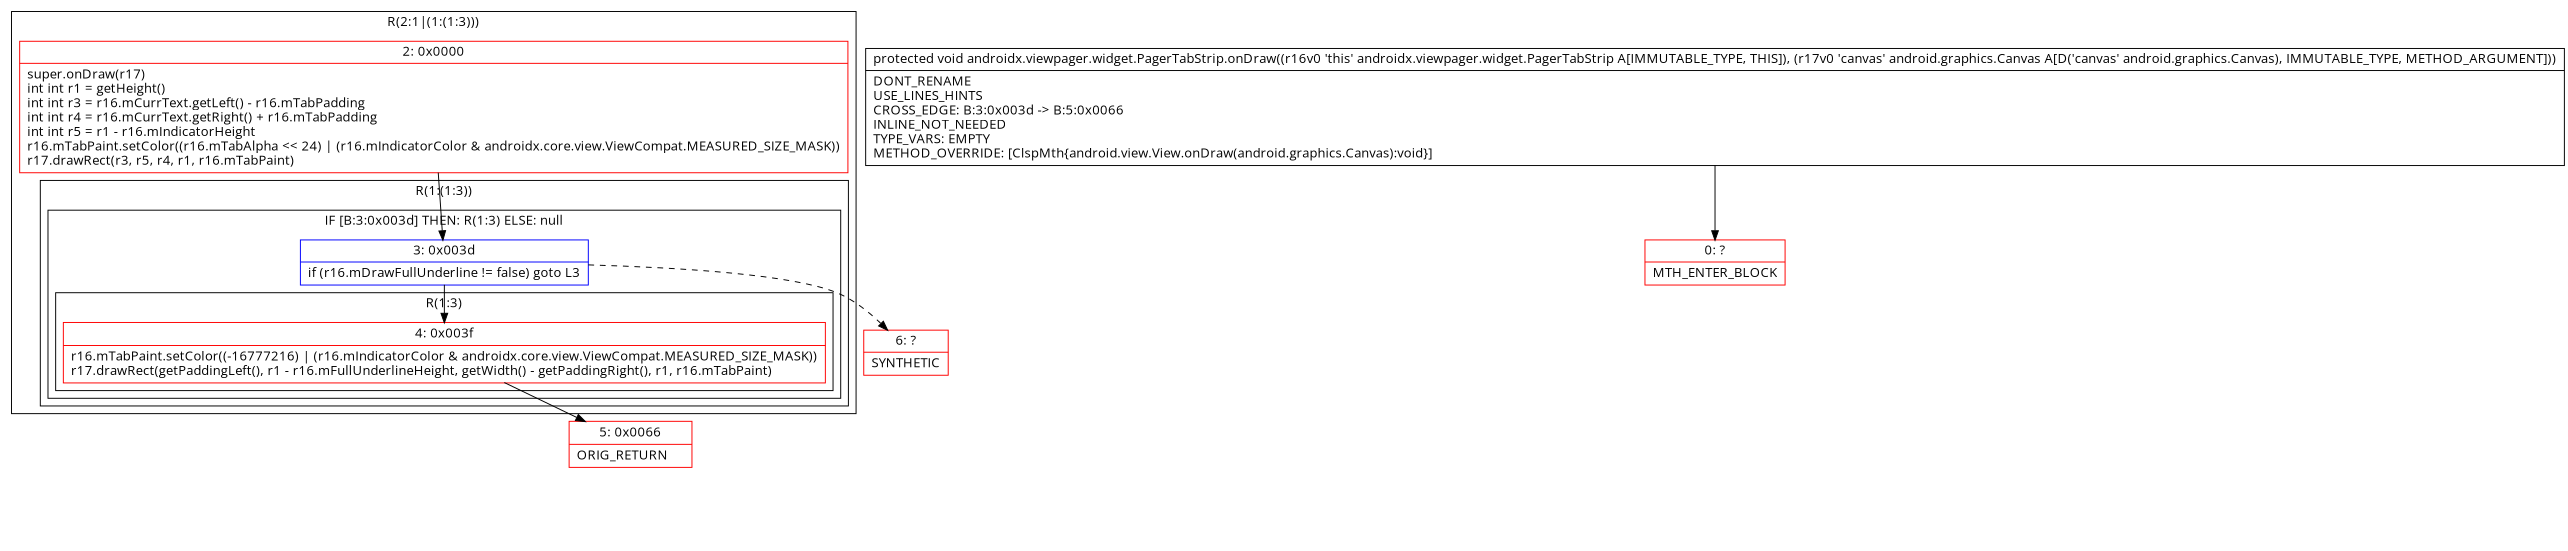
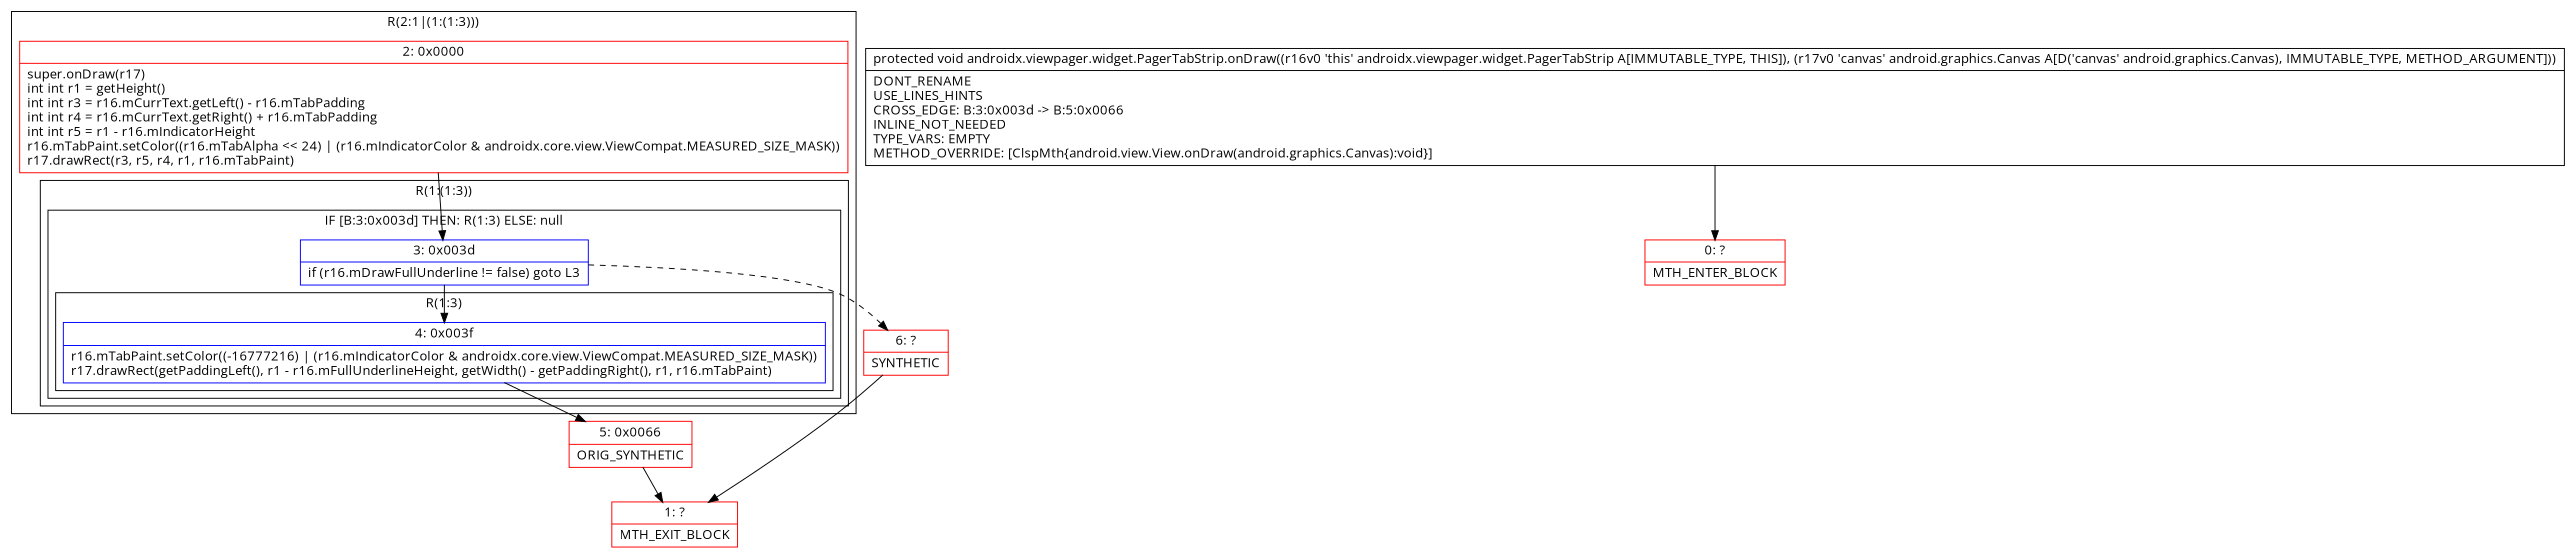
(444, 353) -> (444, 353)
(622, 455) -> (631, 455)
none -> (675, 524)
